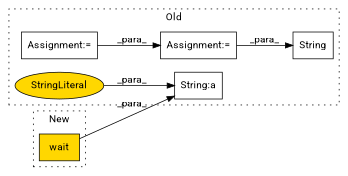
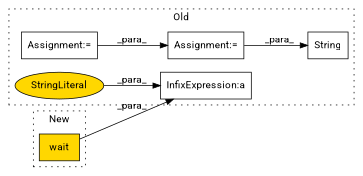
(198, 86) -> (206, 86)
